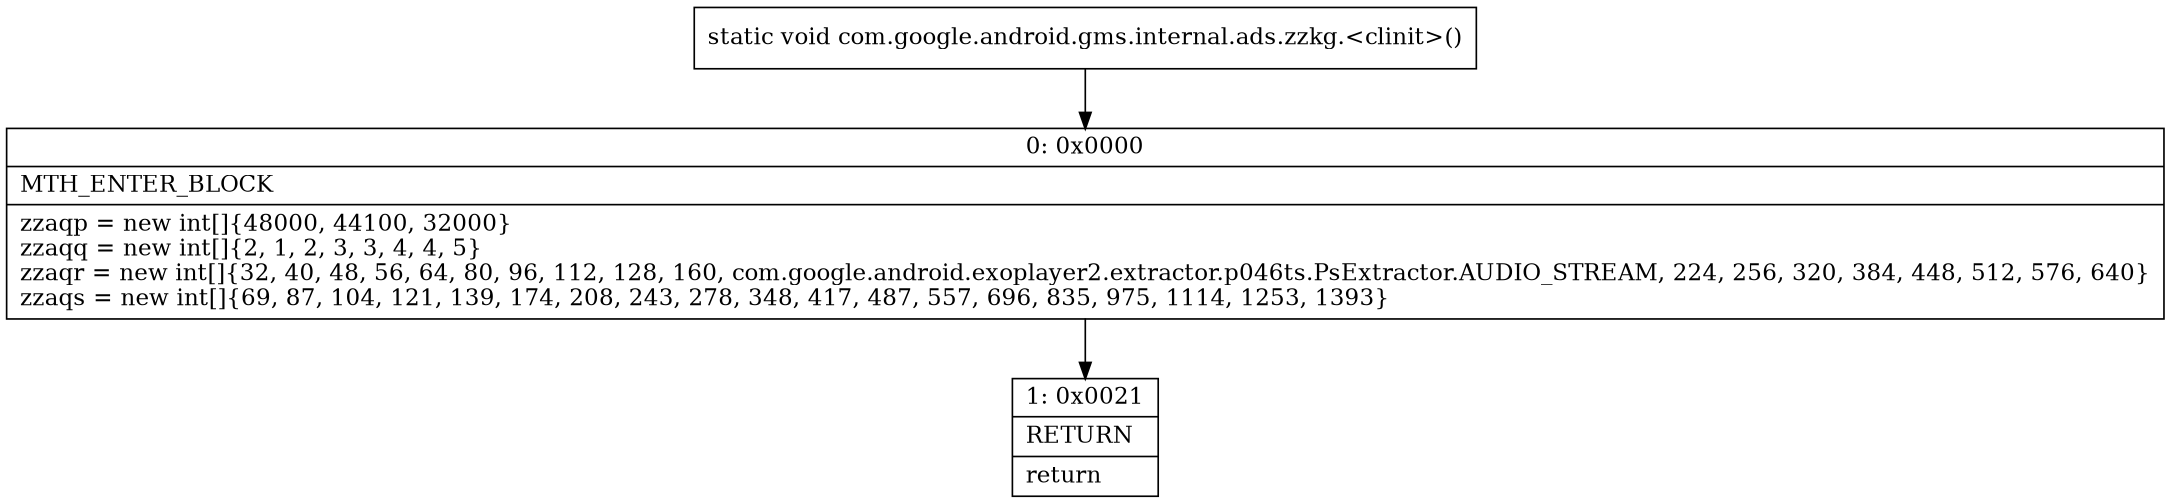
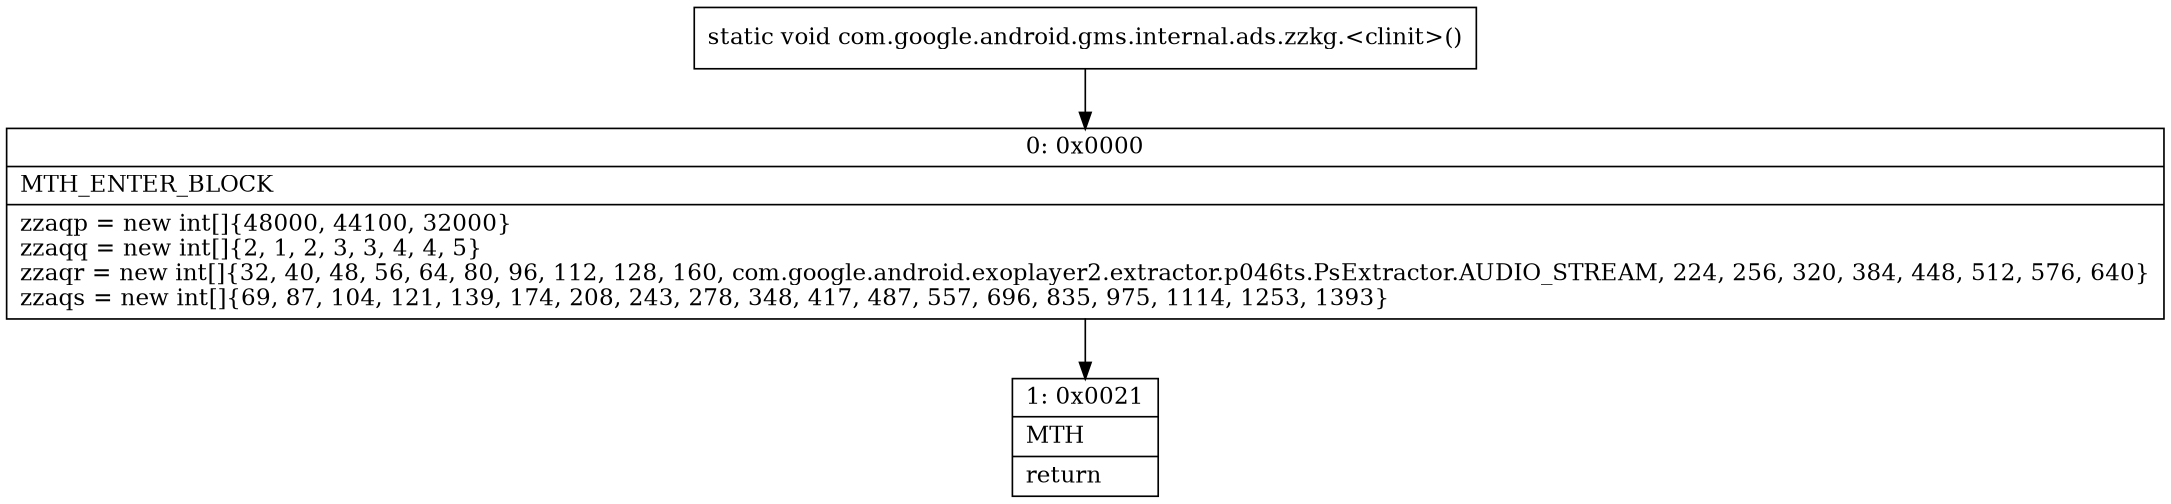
(1079, 436) -> (1055, 436)
